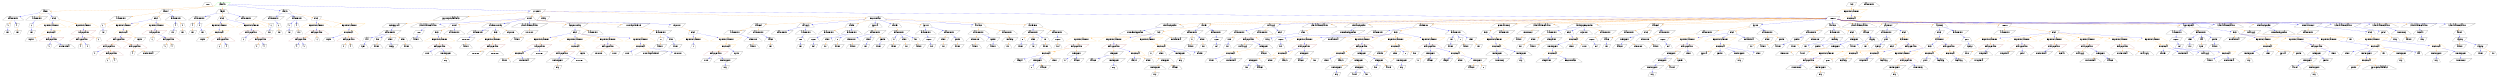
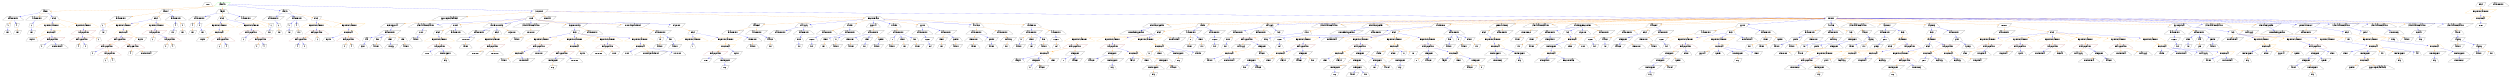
(544, 18) -> (547, 18)
none -> (2481, 25)
